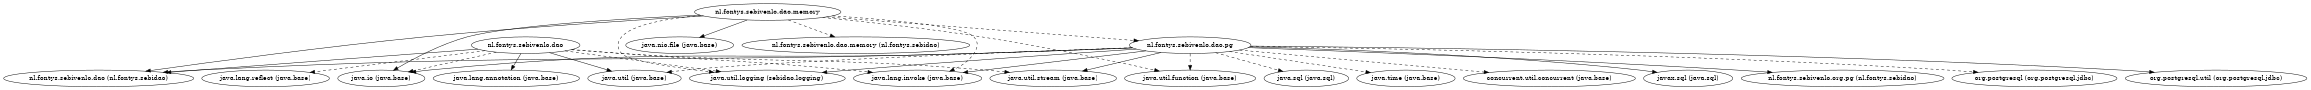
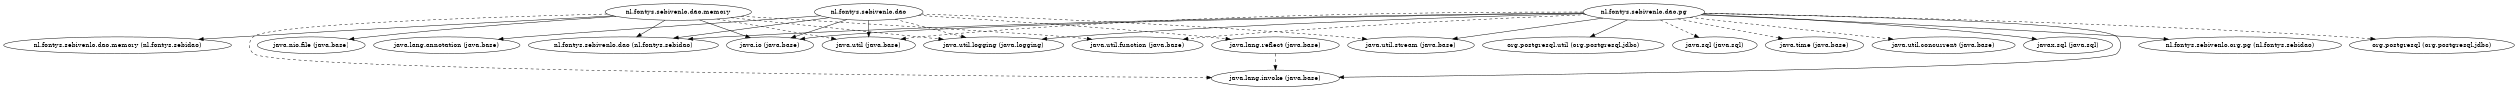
(809, 28) -> (408, 27)
(980, 29) -> (774, 29)
(444, 64) -> (817, 29)
(794, 65) -> (1275, 60)
(767, 78) -> (994, 45)
(1549, 78) -> (1944, 45)
